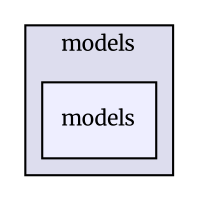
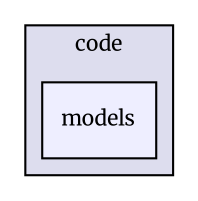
(99, 45) -> (99, 45)
